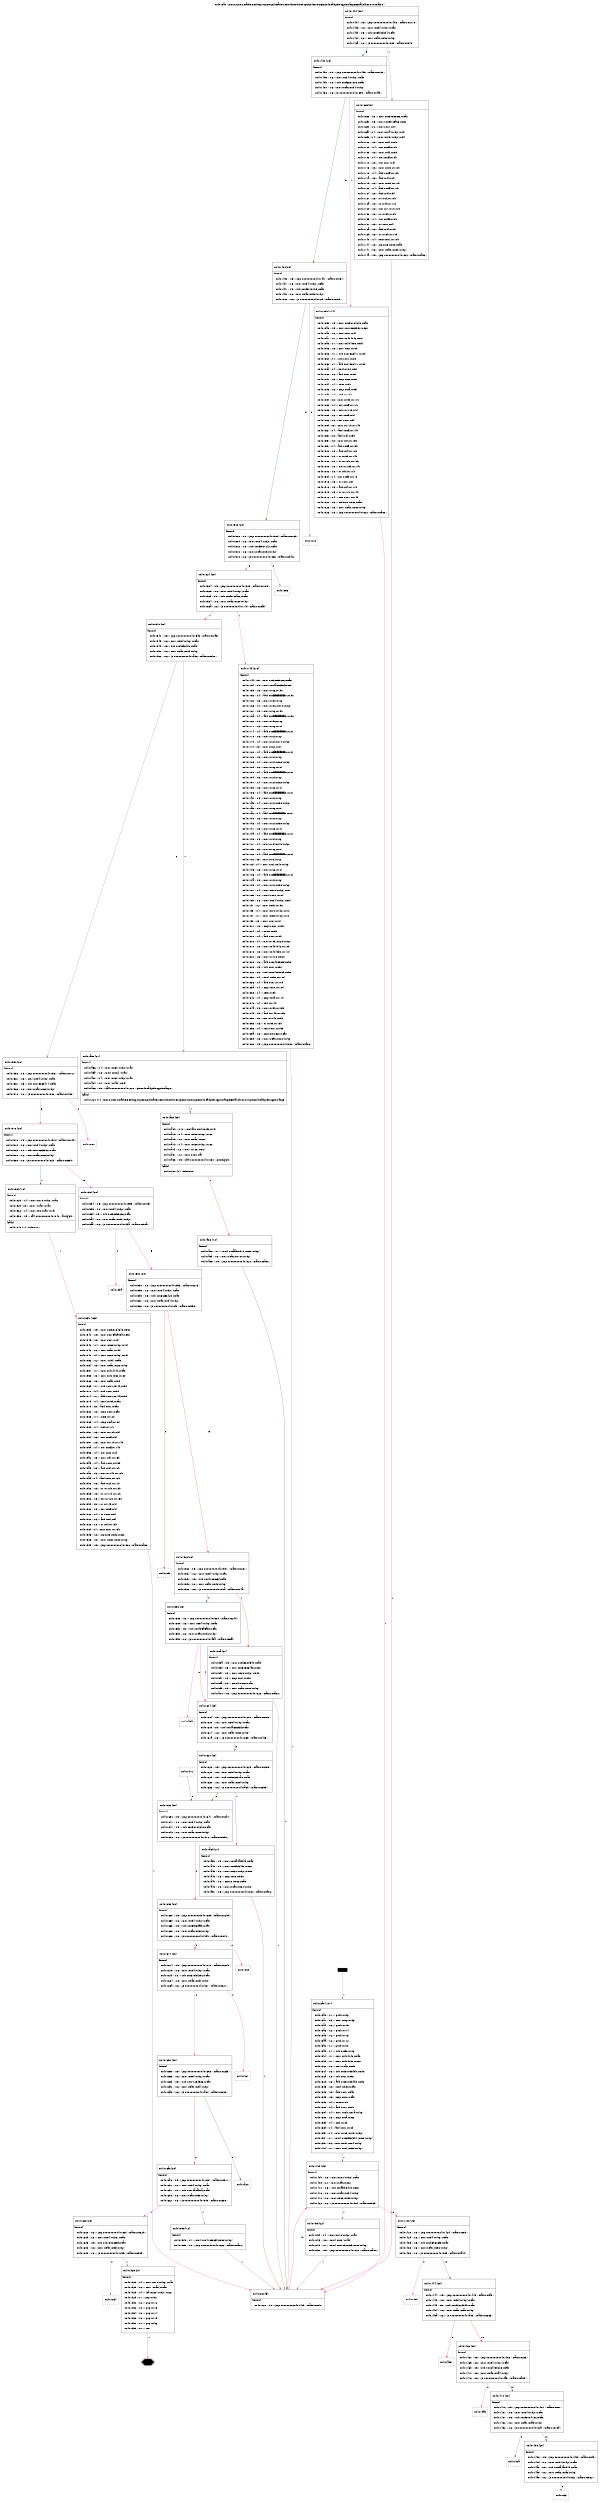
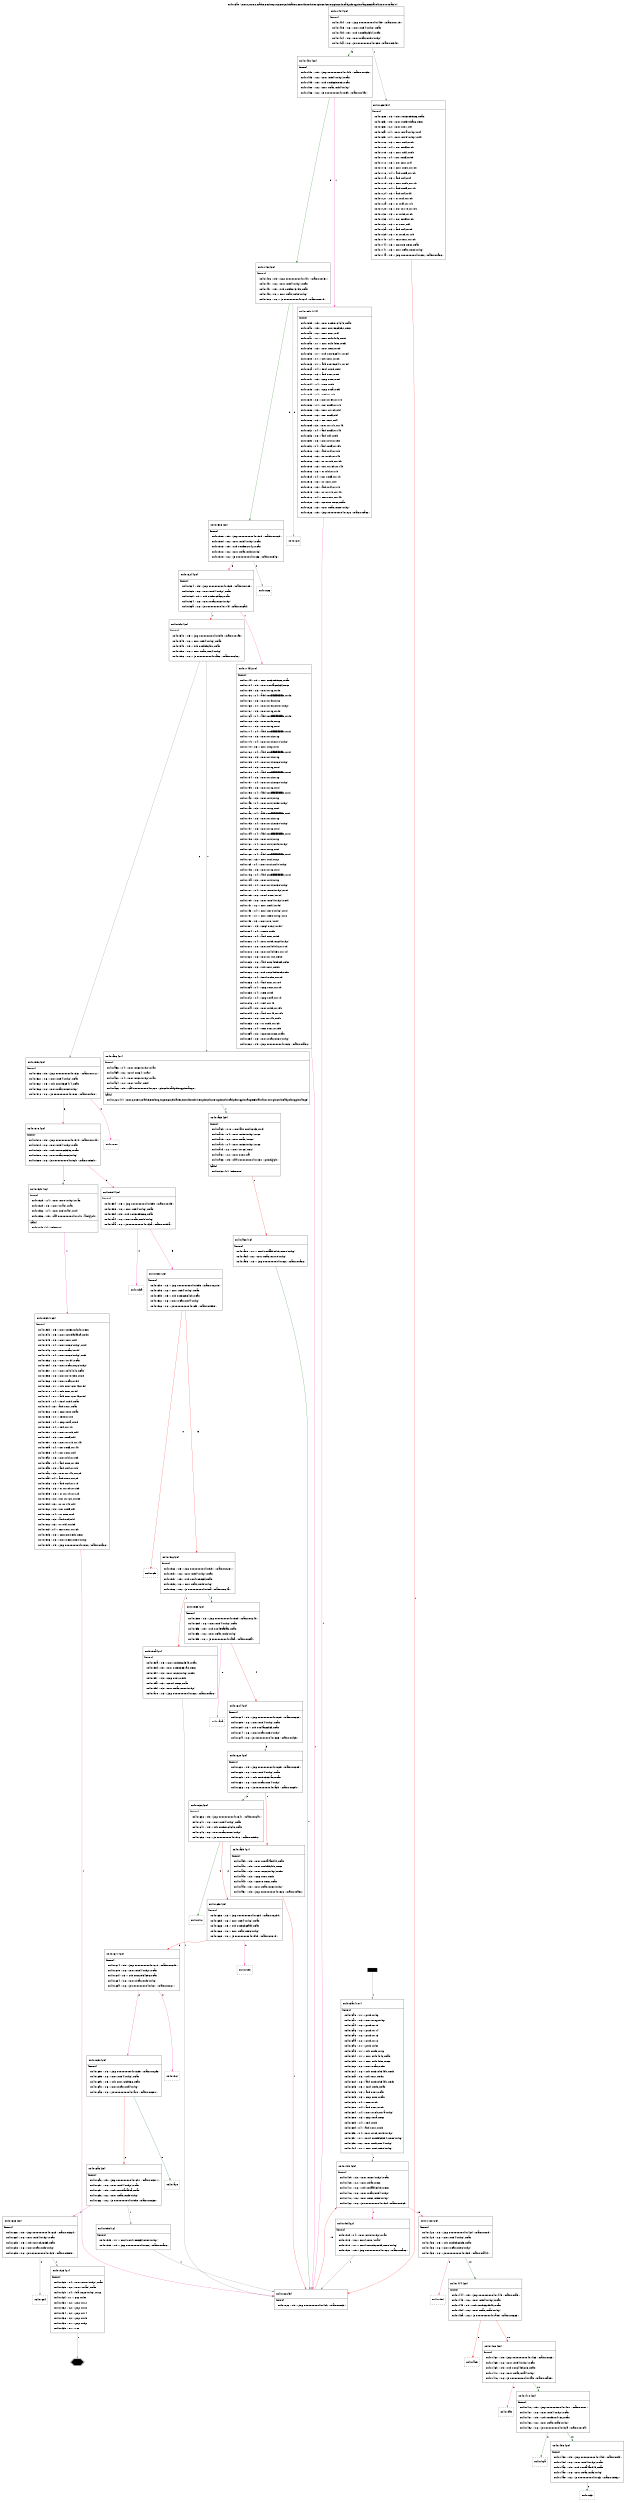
(189, 1788) -> (209, 1878)
